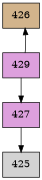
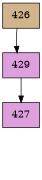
(26, 44) -> (17, 37)
(21, 165) -> none
